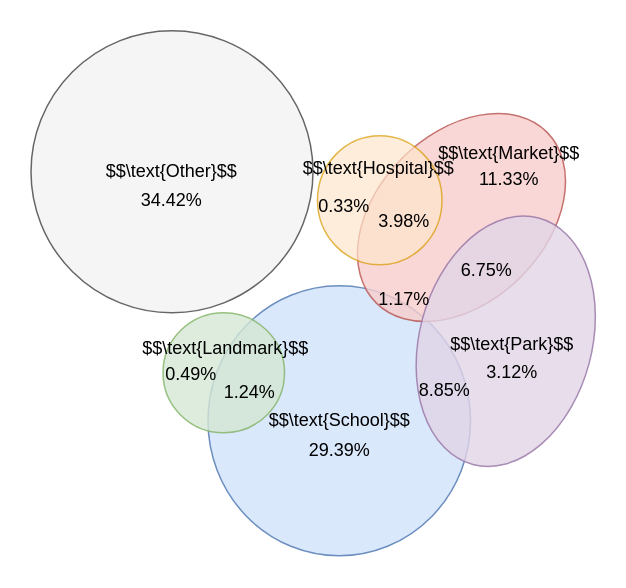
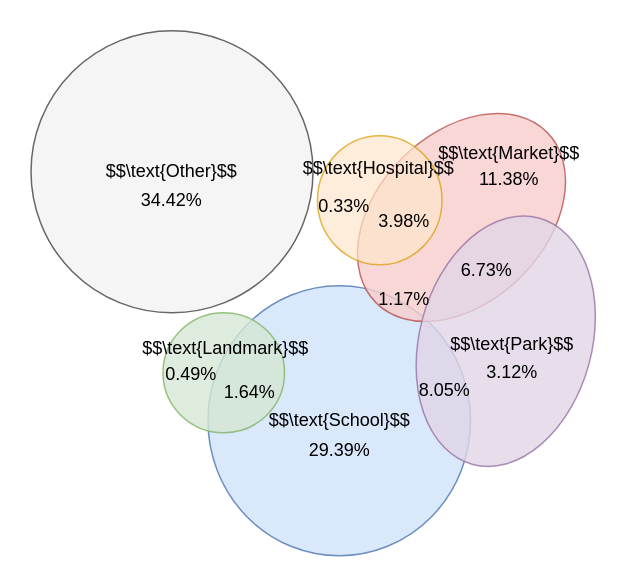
(509, 179) -> (509, 179)
(487, 271) -> (487, 271)
(445, 391) -> (445, 391)
(250, 392) -> (250, 392)
